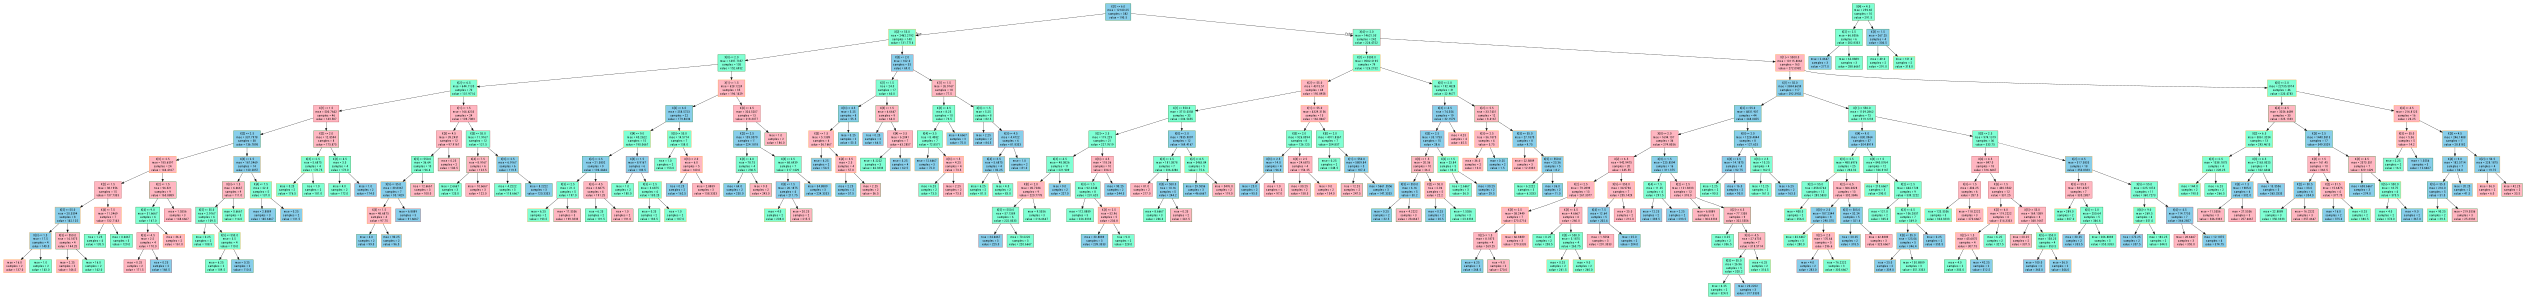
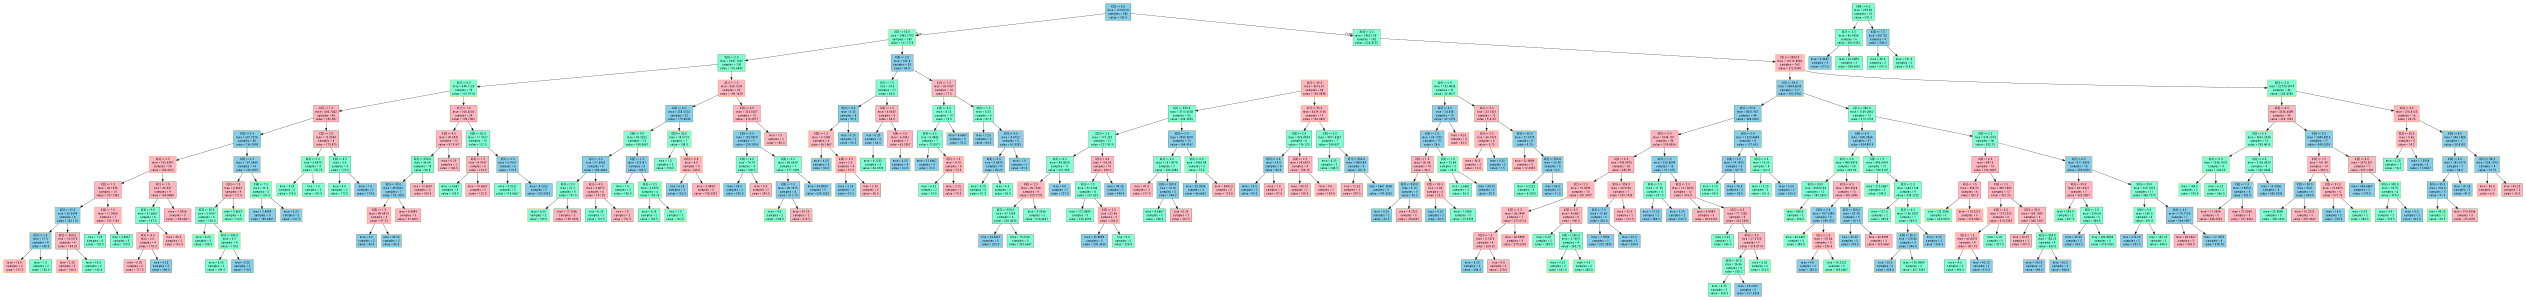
(1367, 63) -> none
(887, 152) -> (873, 151)
(408, 215) -> (408, 215)
(1601, 241) -> (1601, 241)
